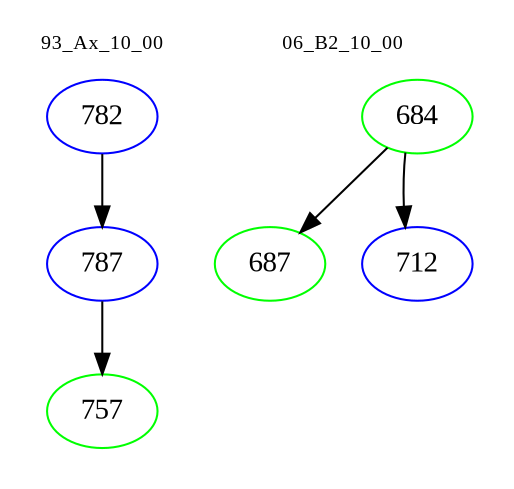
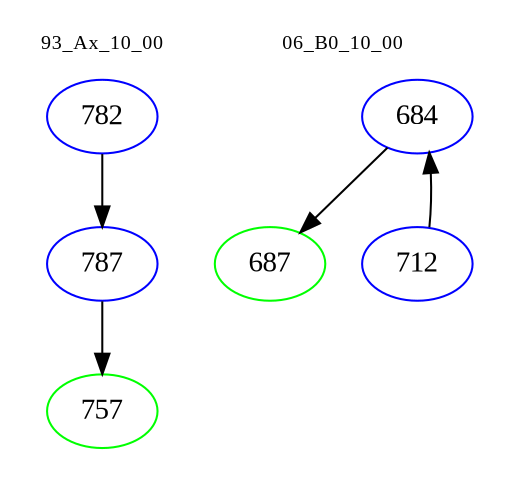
(344, 44) -> (344, 44)
(417, 117) -> (417, 117)
(404, 180) -> (431, 200)
